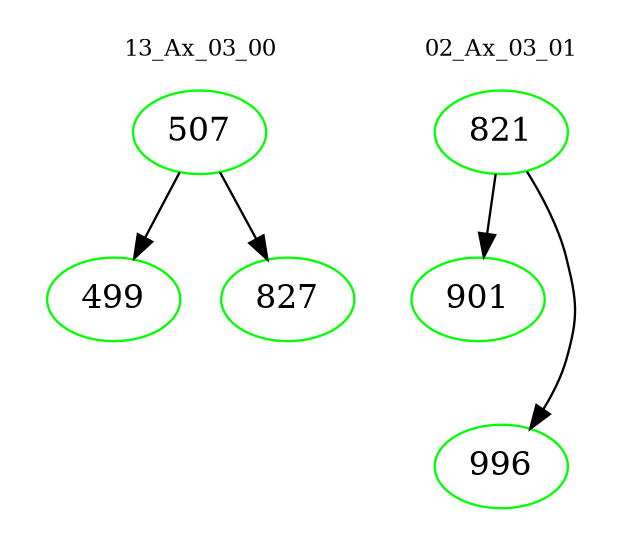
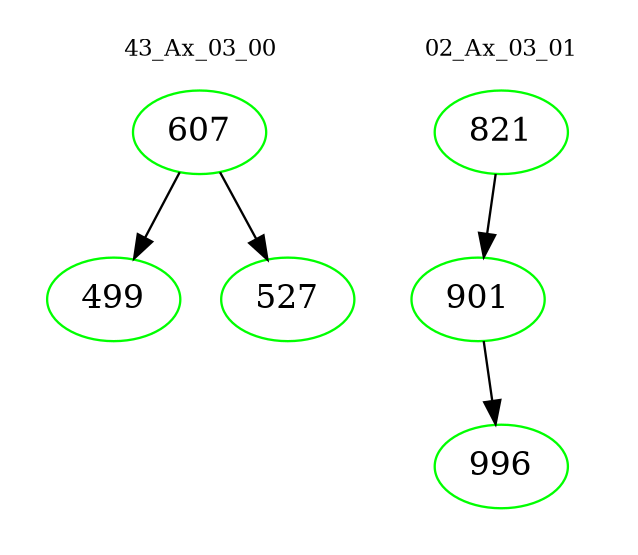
(201, 50) -> (201, 50)
(200, 132) -> (200, 132)
(573, 289) -> (488, 371)
(288, 299) -> (288, 299)
